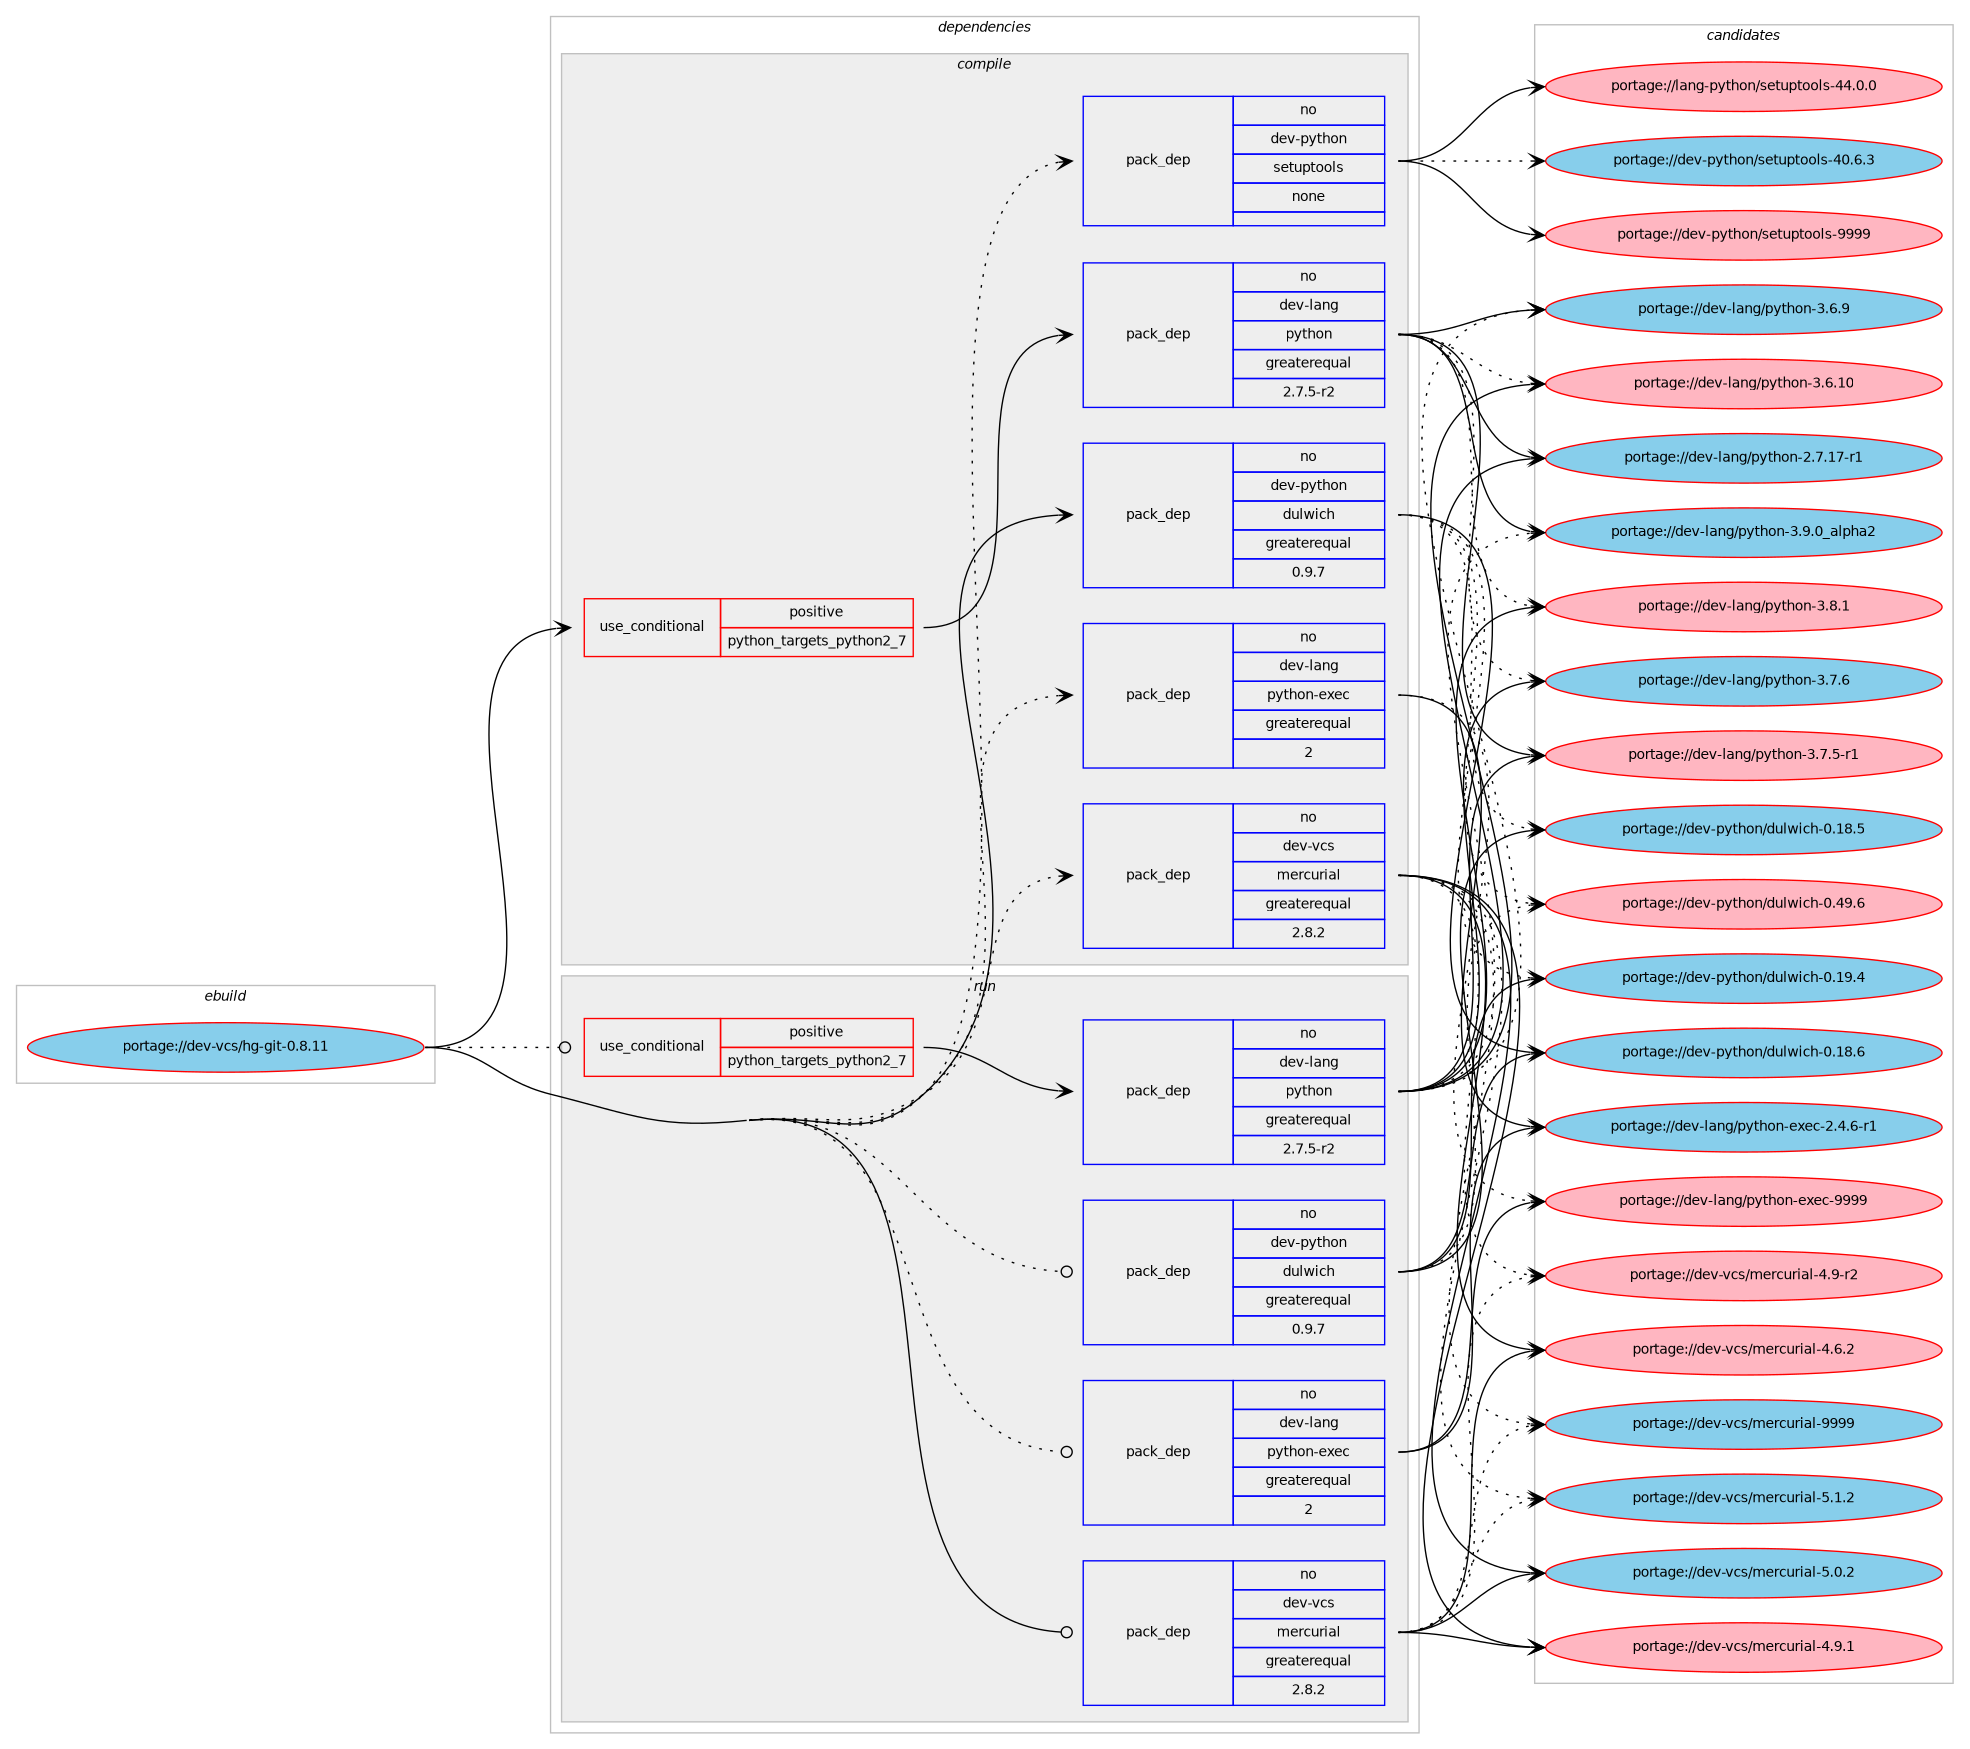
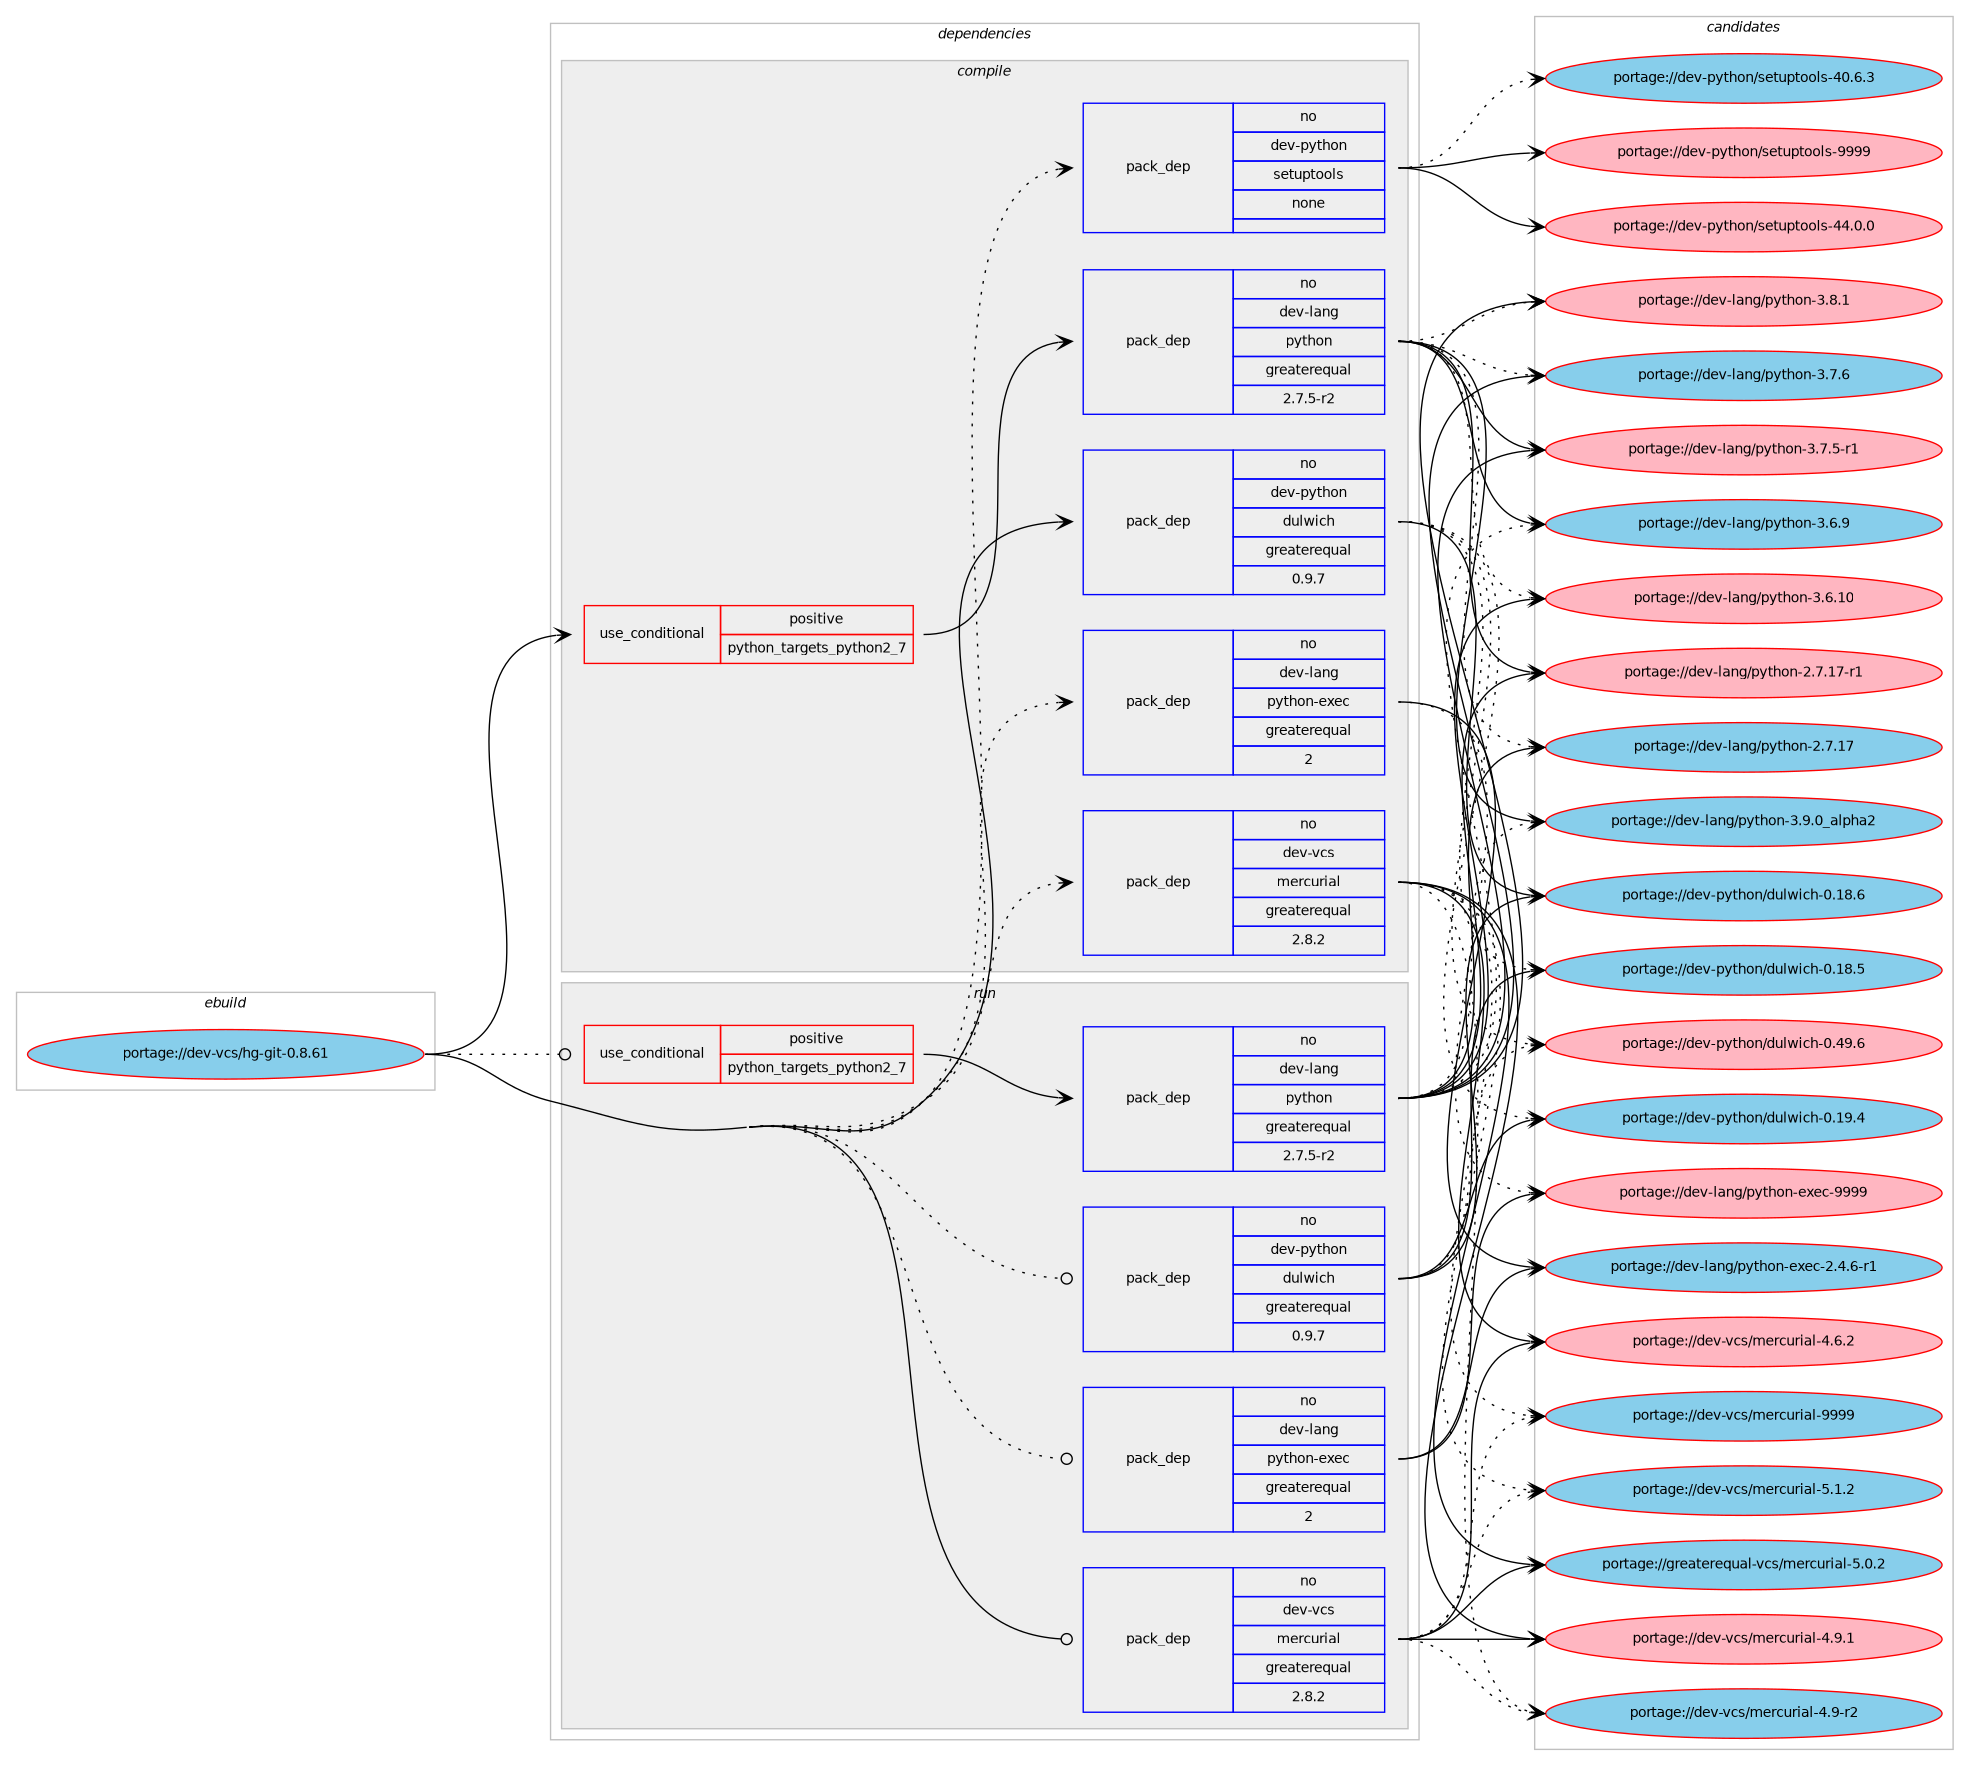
(1744, 87) -> (1744, 227)
(1744, 458) -> (1744, 673)
none -> (1744, 747)
(226, 1047) -> (226, 1054)
(1744, 1276) -> (1744, 1714)
(1744, 1573) -> (1744, 1565)
